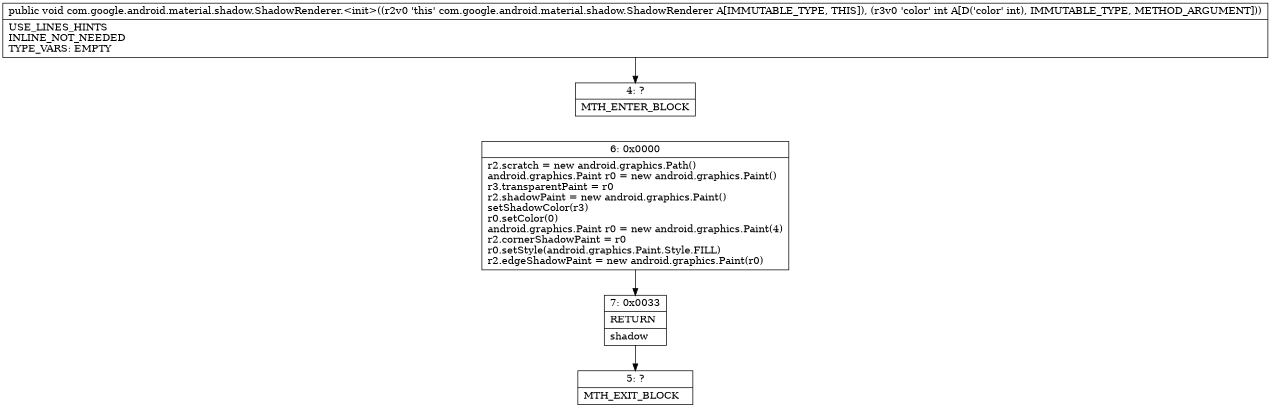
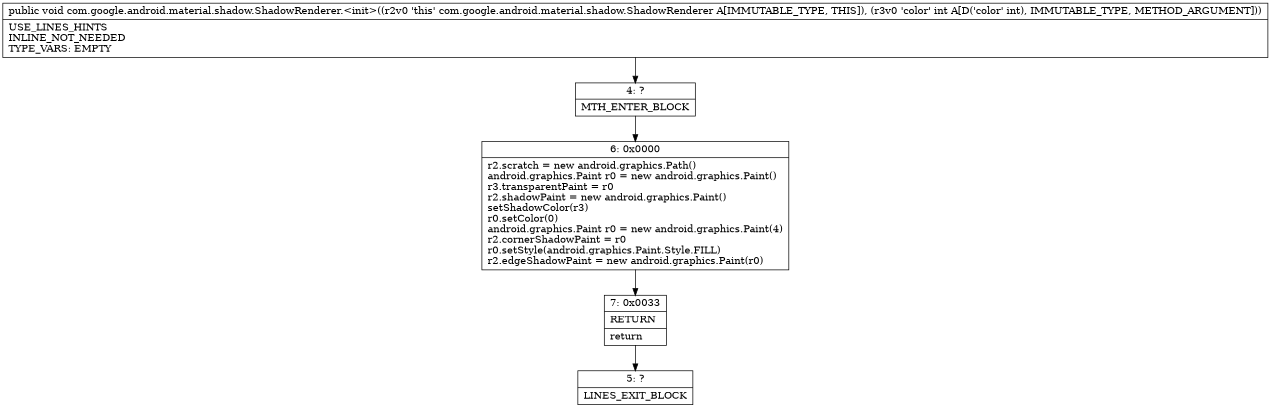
none -> (635, 125)
(629, 337) -> (626, 337)
(631, 396) -> (635, 396)
